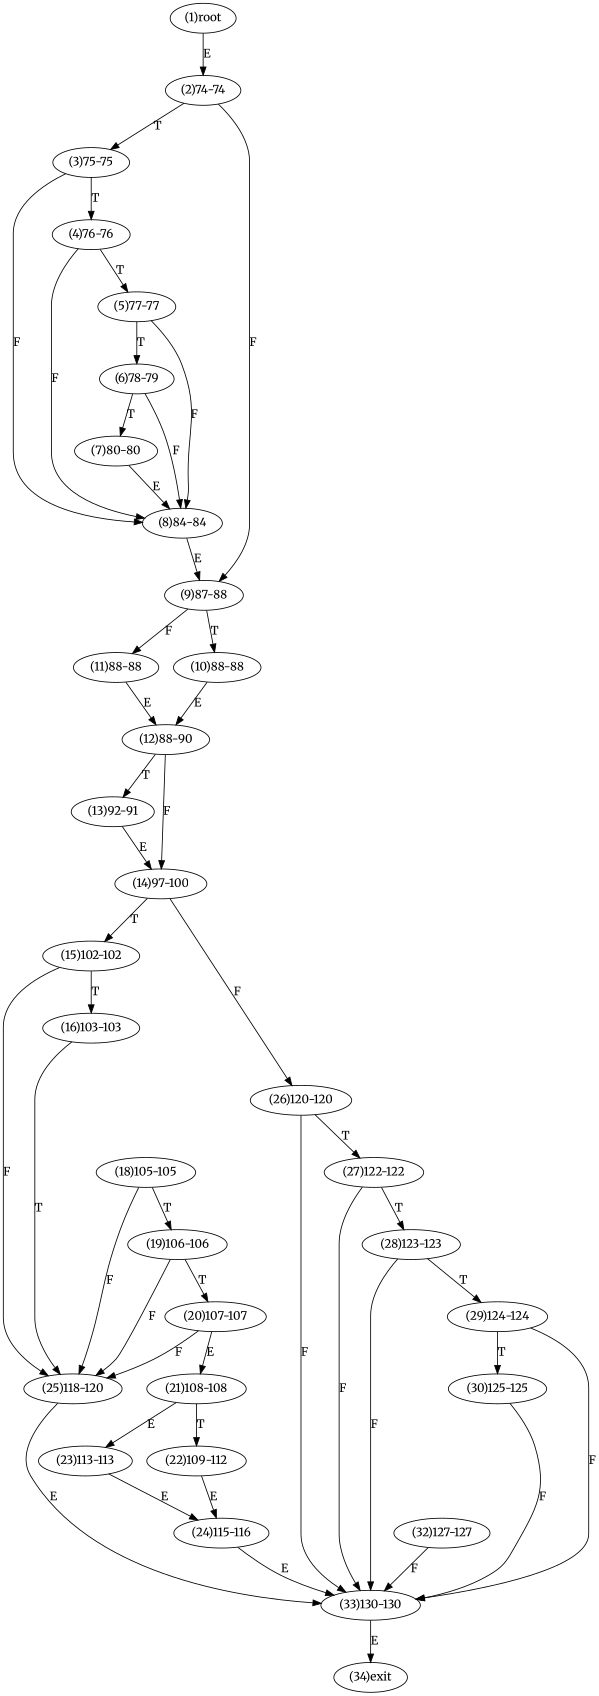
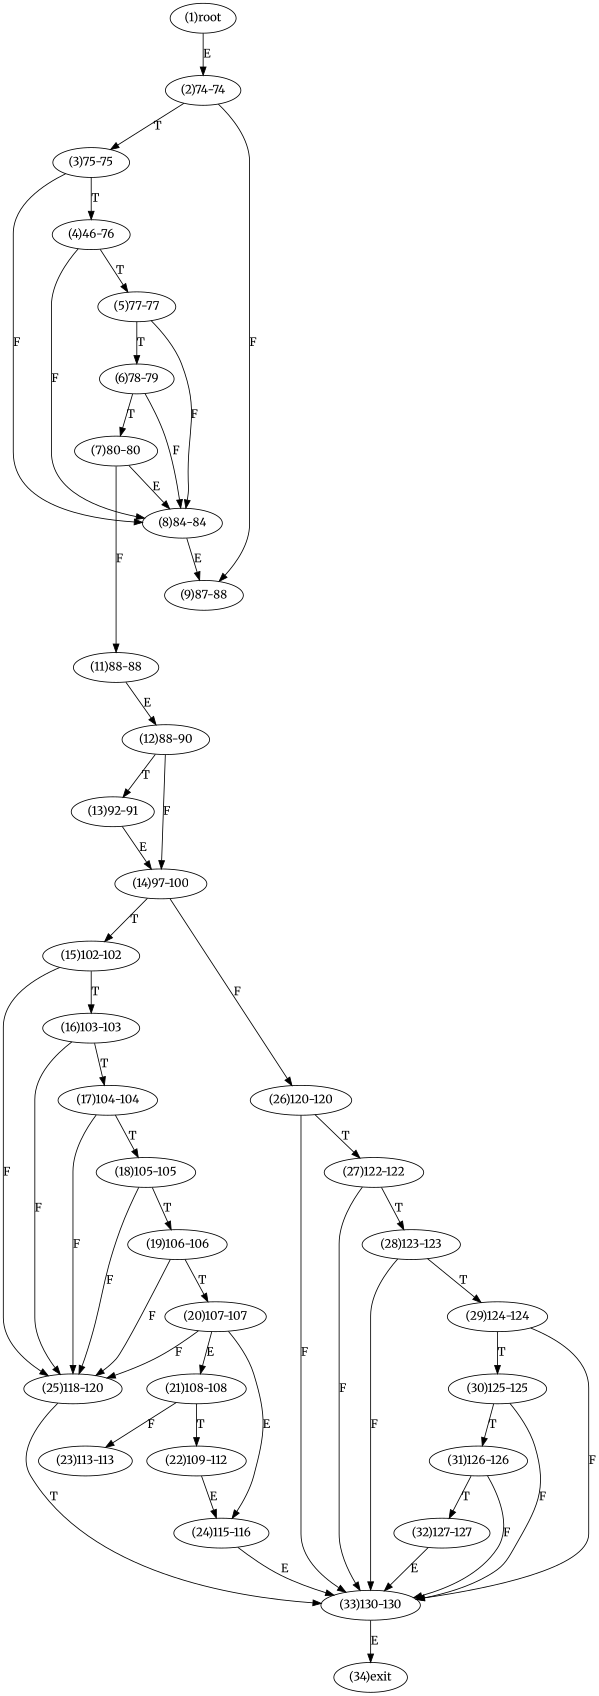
(91, 235) -> (91, 235)
(163, 629) -> (116, 555)
(217, 667) -> none
none -> (108, 1100)
(39, 1209) -> (39, 1209)
(151, 1425) -> (151, 1425)
none -> (478, 1461)
(150, 1495) -> (263, 1420)
(54, 1497) -> (54, 1497)
(415, 1569) -> (415, 1569)
